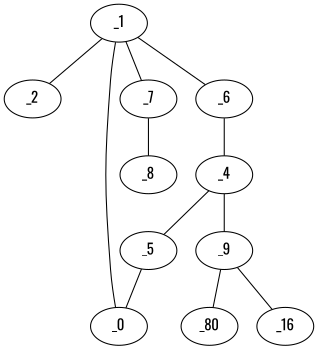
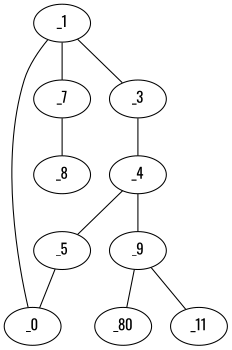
(33, 99) -> none
(224, 99) -> (138, 99)
(285, 326) -> (199, 326)
